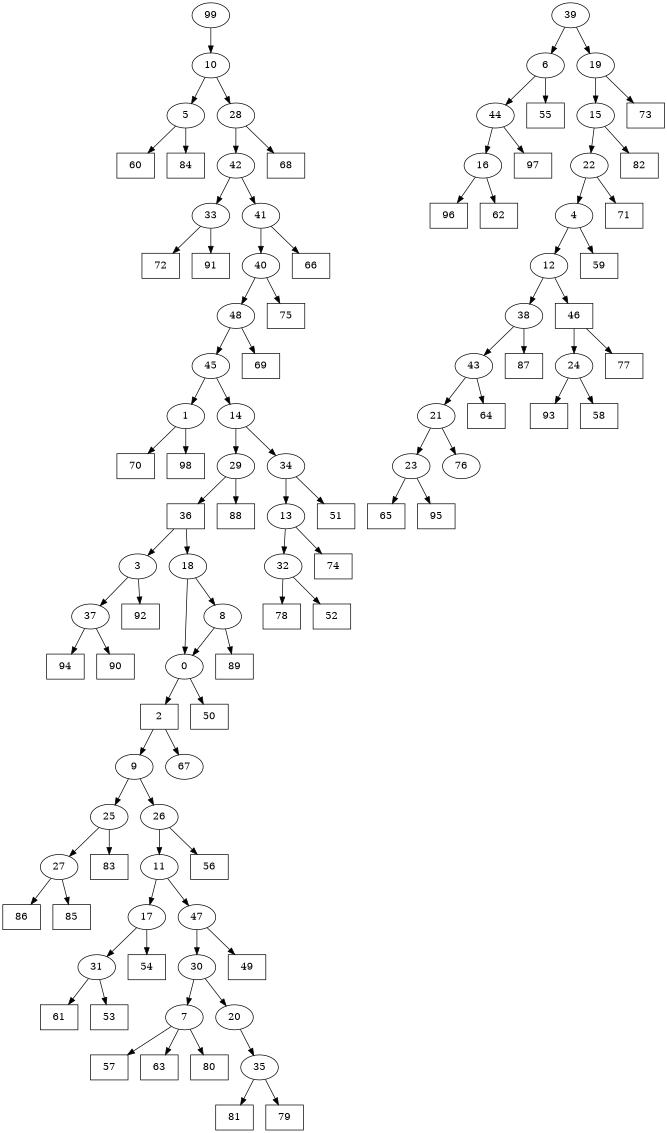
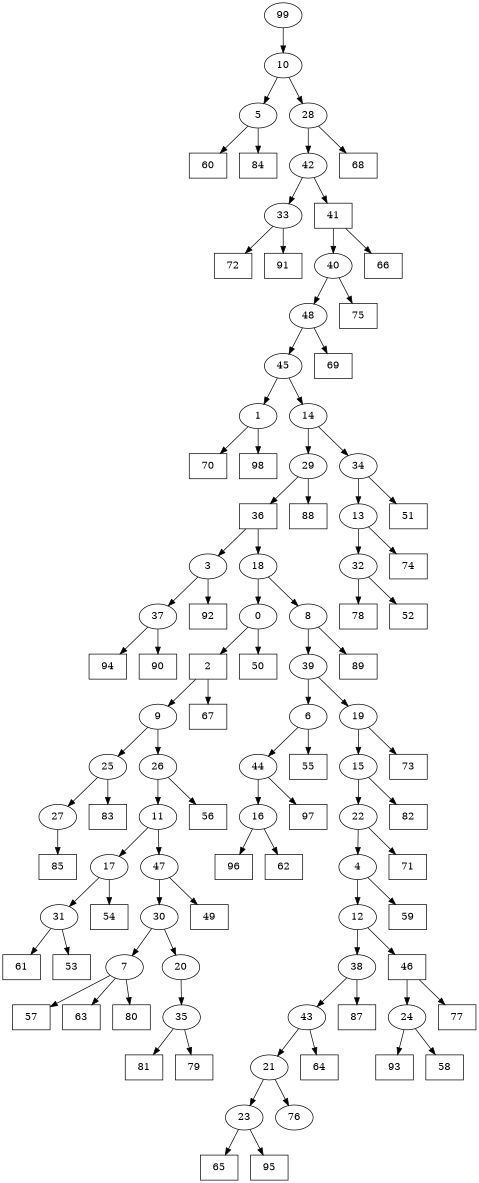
(261, 216) -> (333, 216)
(206, 639) -> (308, 638)
(184, 767) -> (208, 717)
(22, 917) -> none
